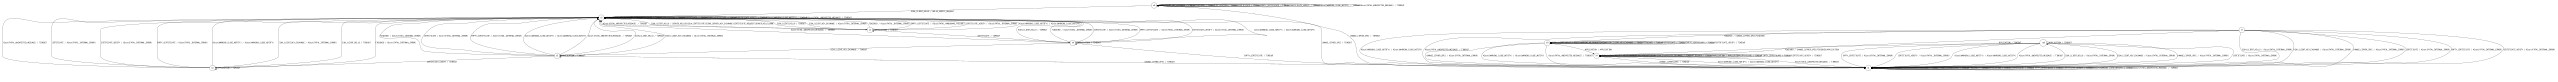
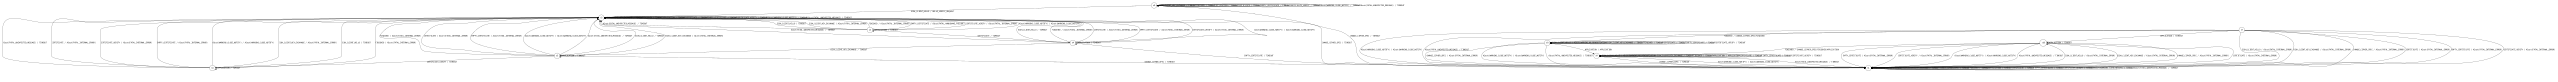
(734, 27) -> none
(1920, 43) -> (2143, 36)
